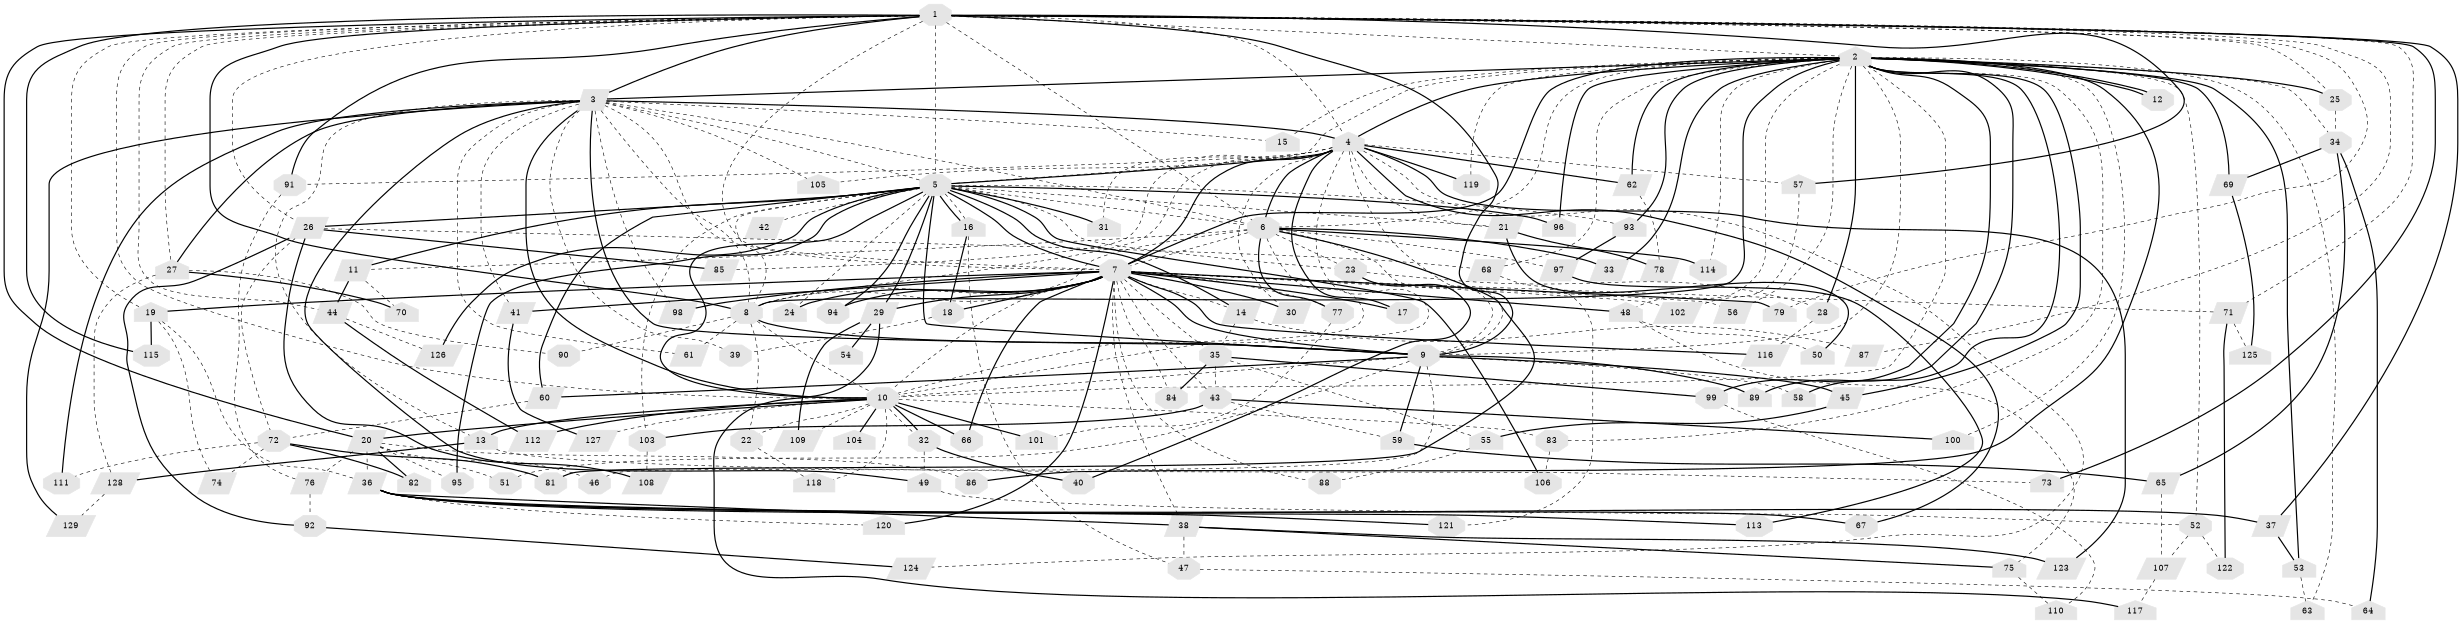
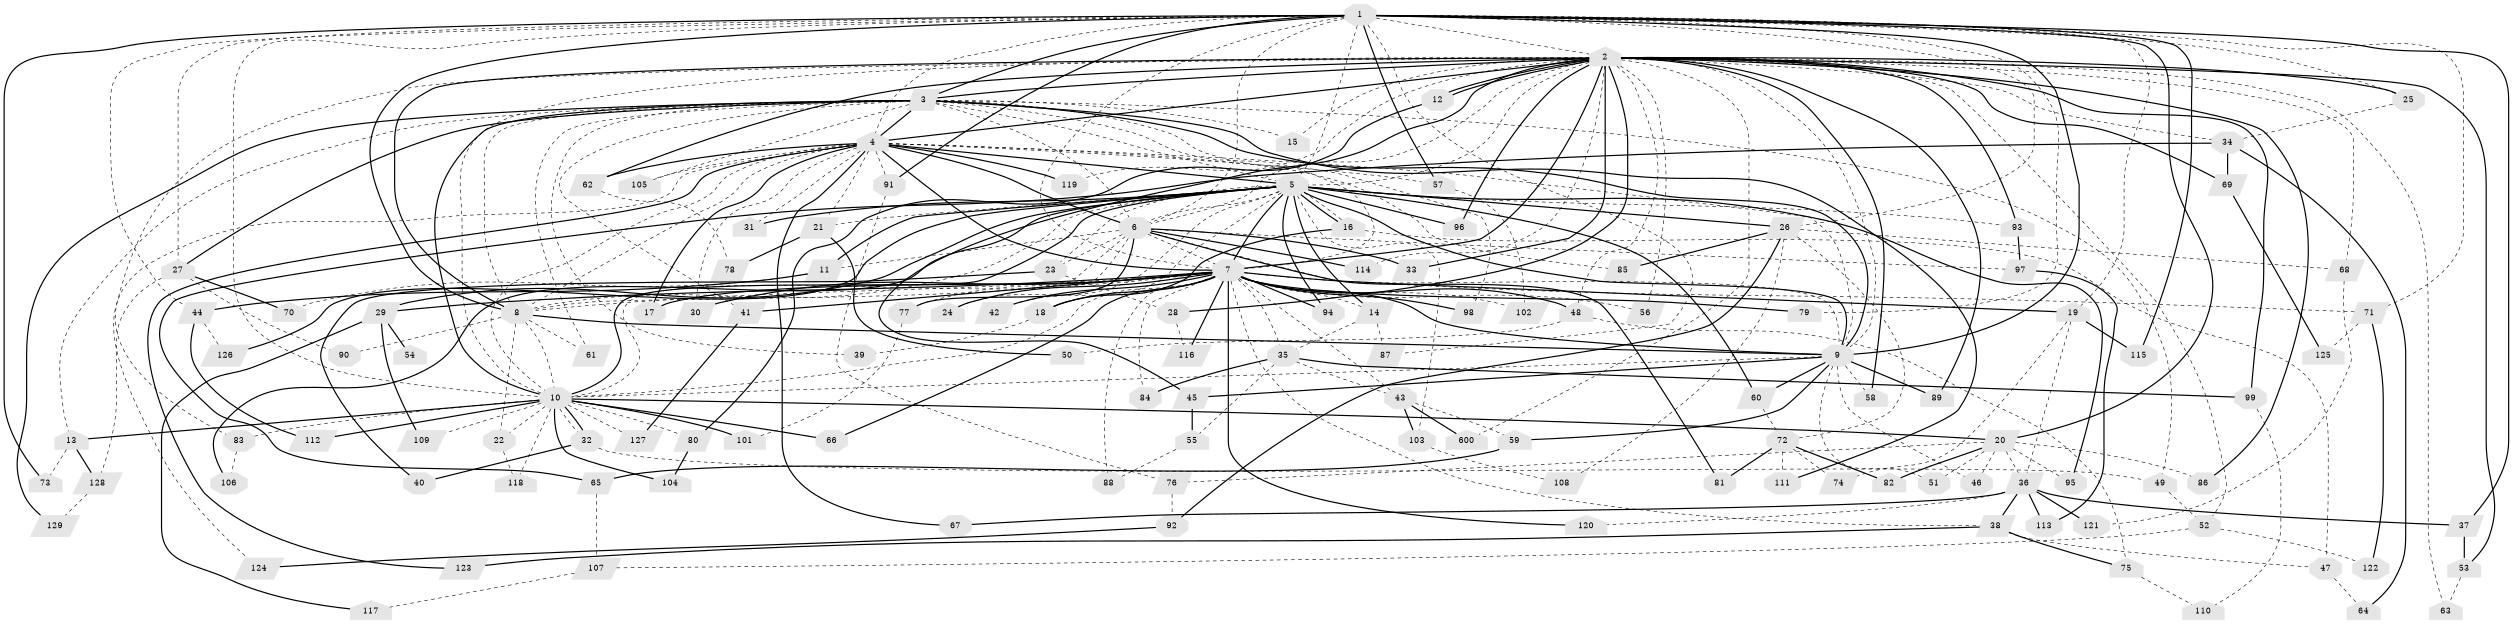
none -> (1113, 289)
(408, 415) -> (1649, 138)
(382, 428) -> (1717, 372)
none -> (693, 441)
(1953, 441) -> (1467, 441)
